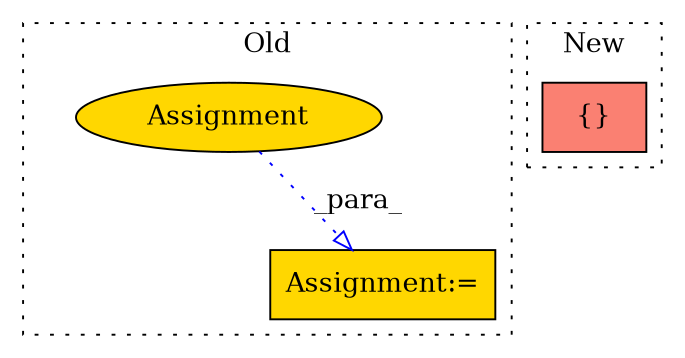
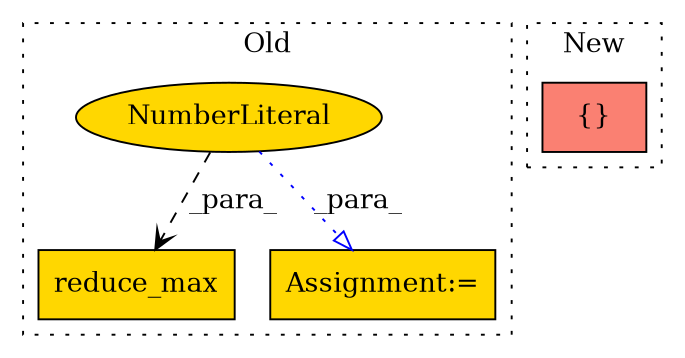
(229, 117) -> (229, 117)
none -> (137, 285)
